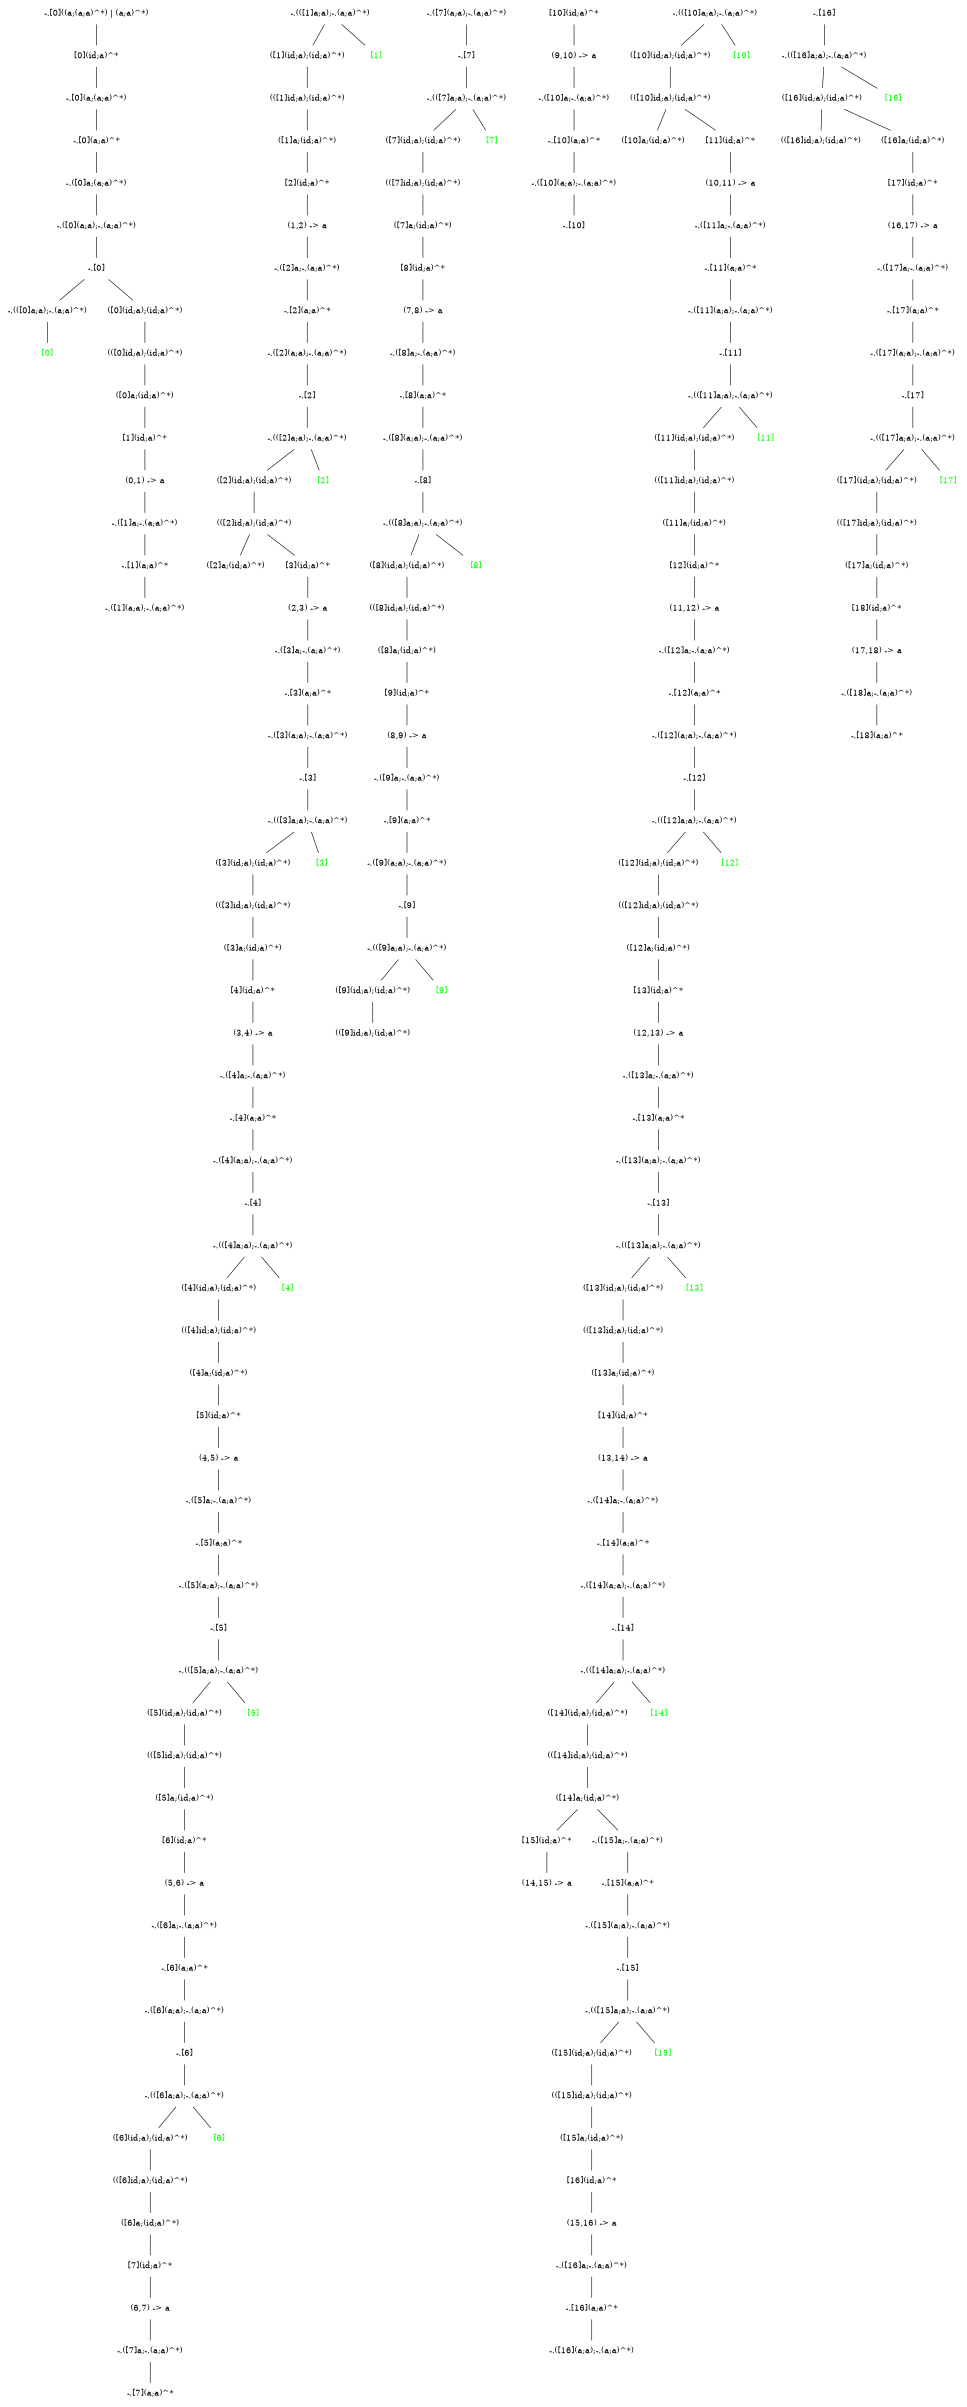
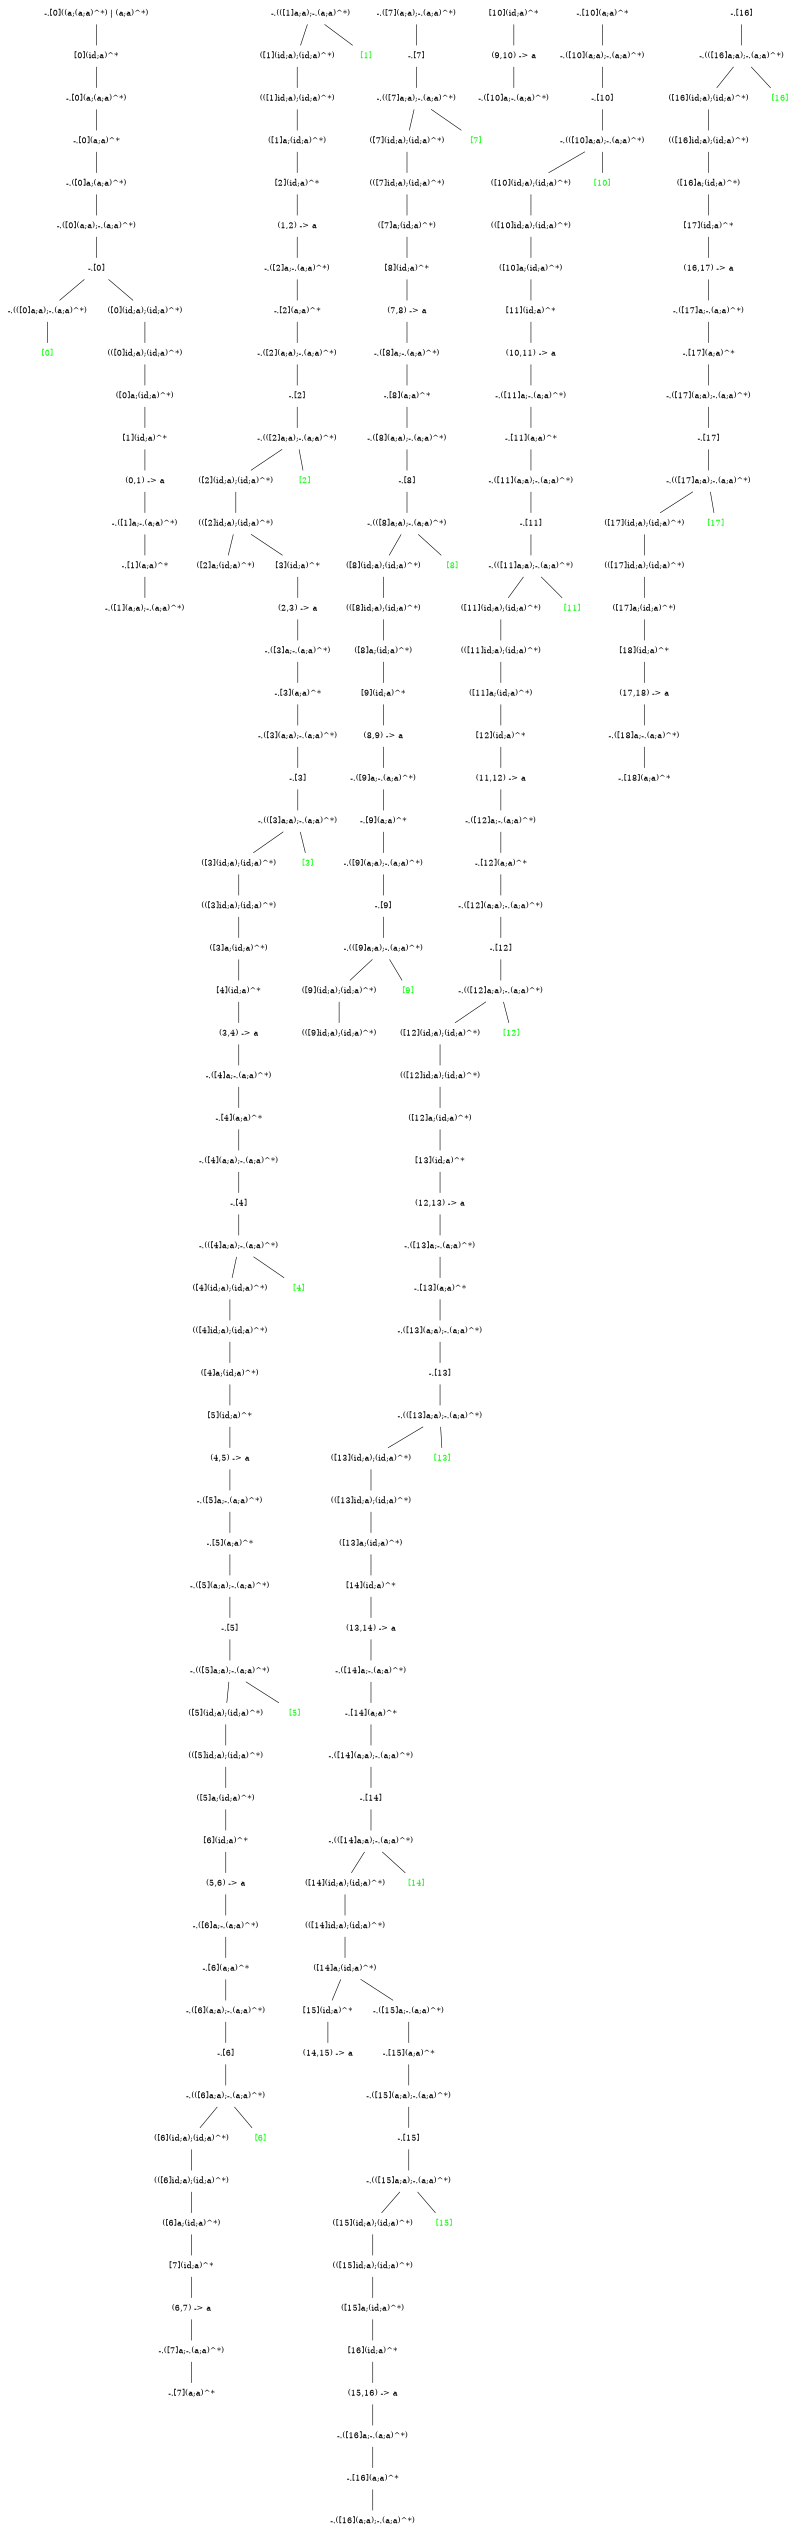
(574, 120) -> none
none -> (602, 120)
(700, 120) -> (531, 290)
(867, 120) -> (709, 162)
